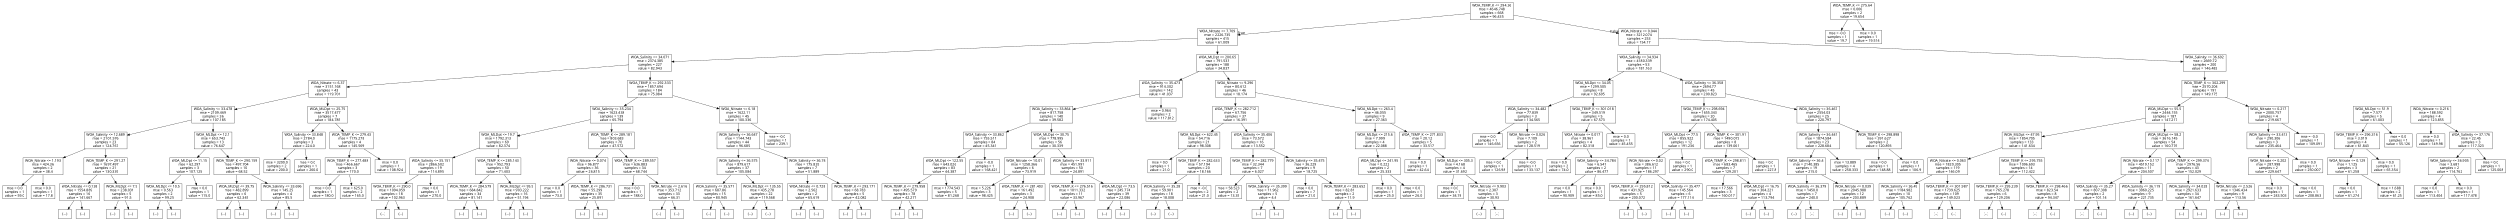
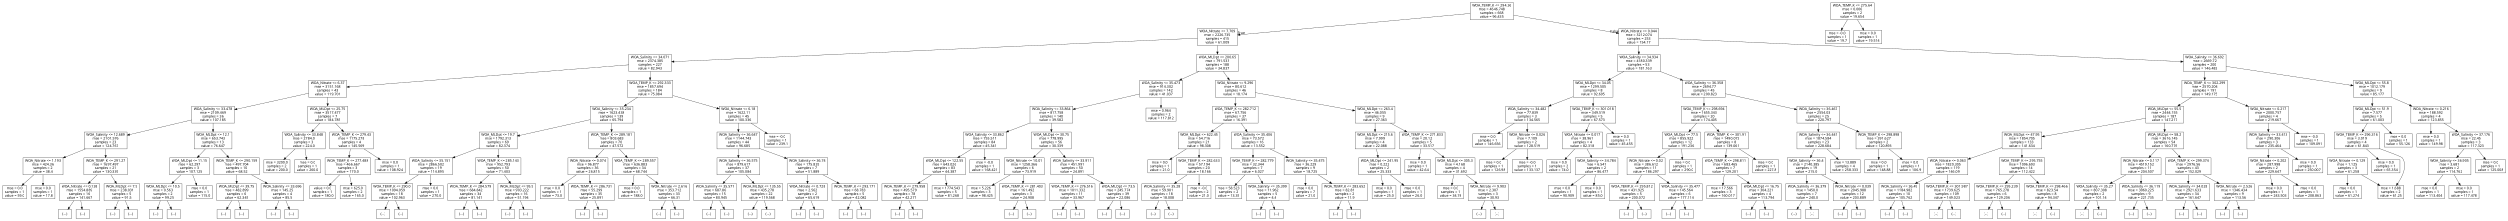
none -> (2372, 89)
(2353, 152) -> (2403, 159)
(323, 192) -> (323, 192)
